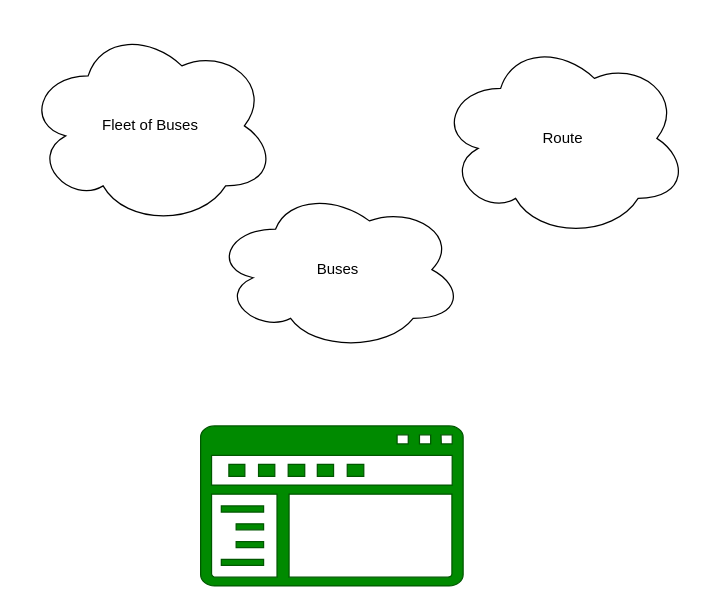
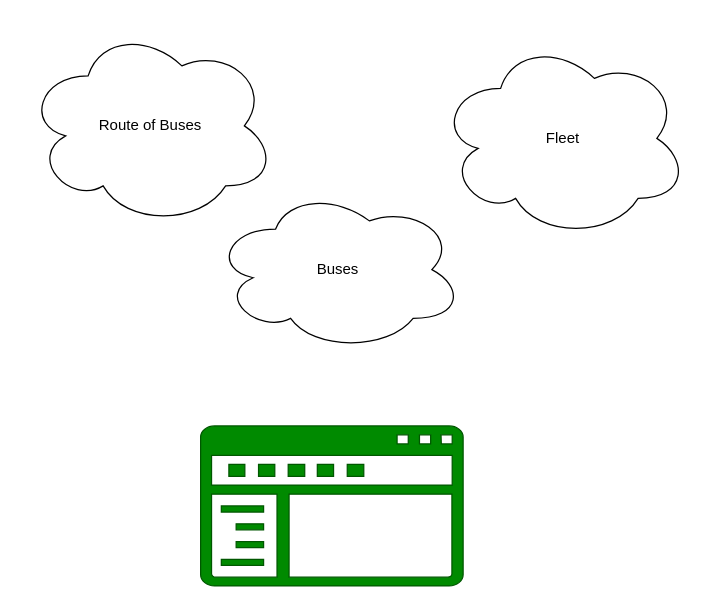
(151, 126) -> (151, 126)
(563, 138) -> (563, 138)
